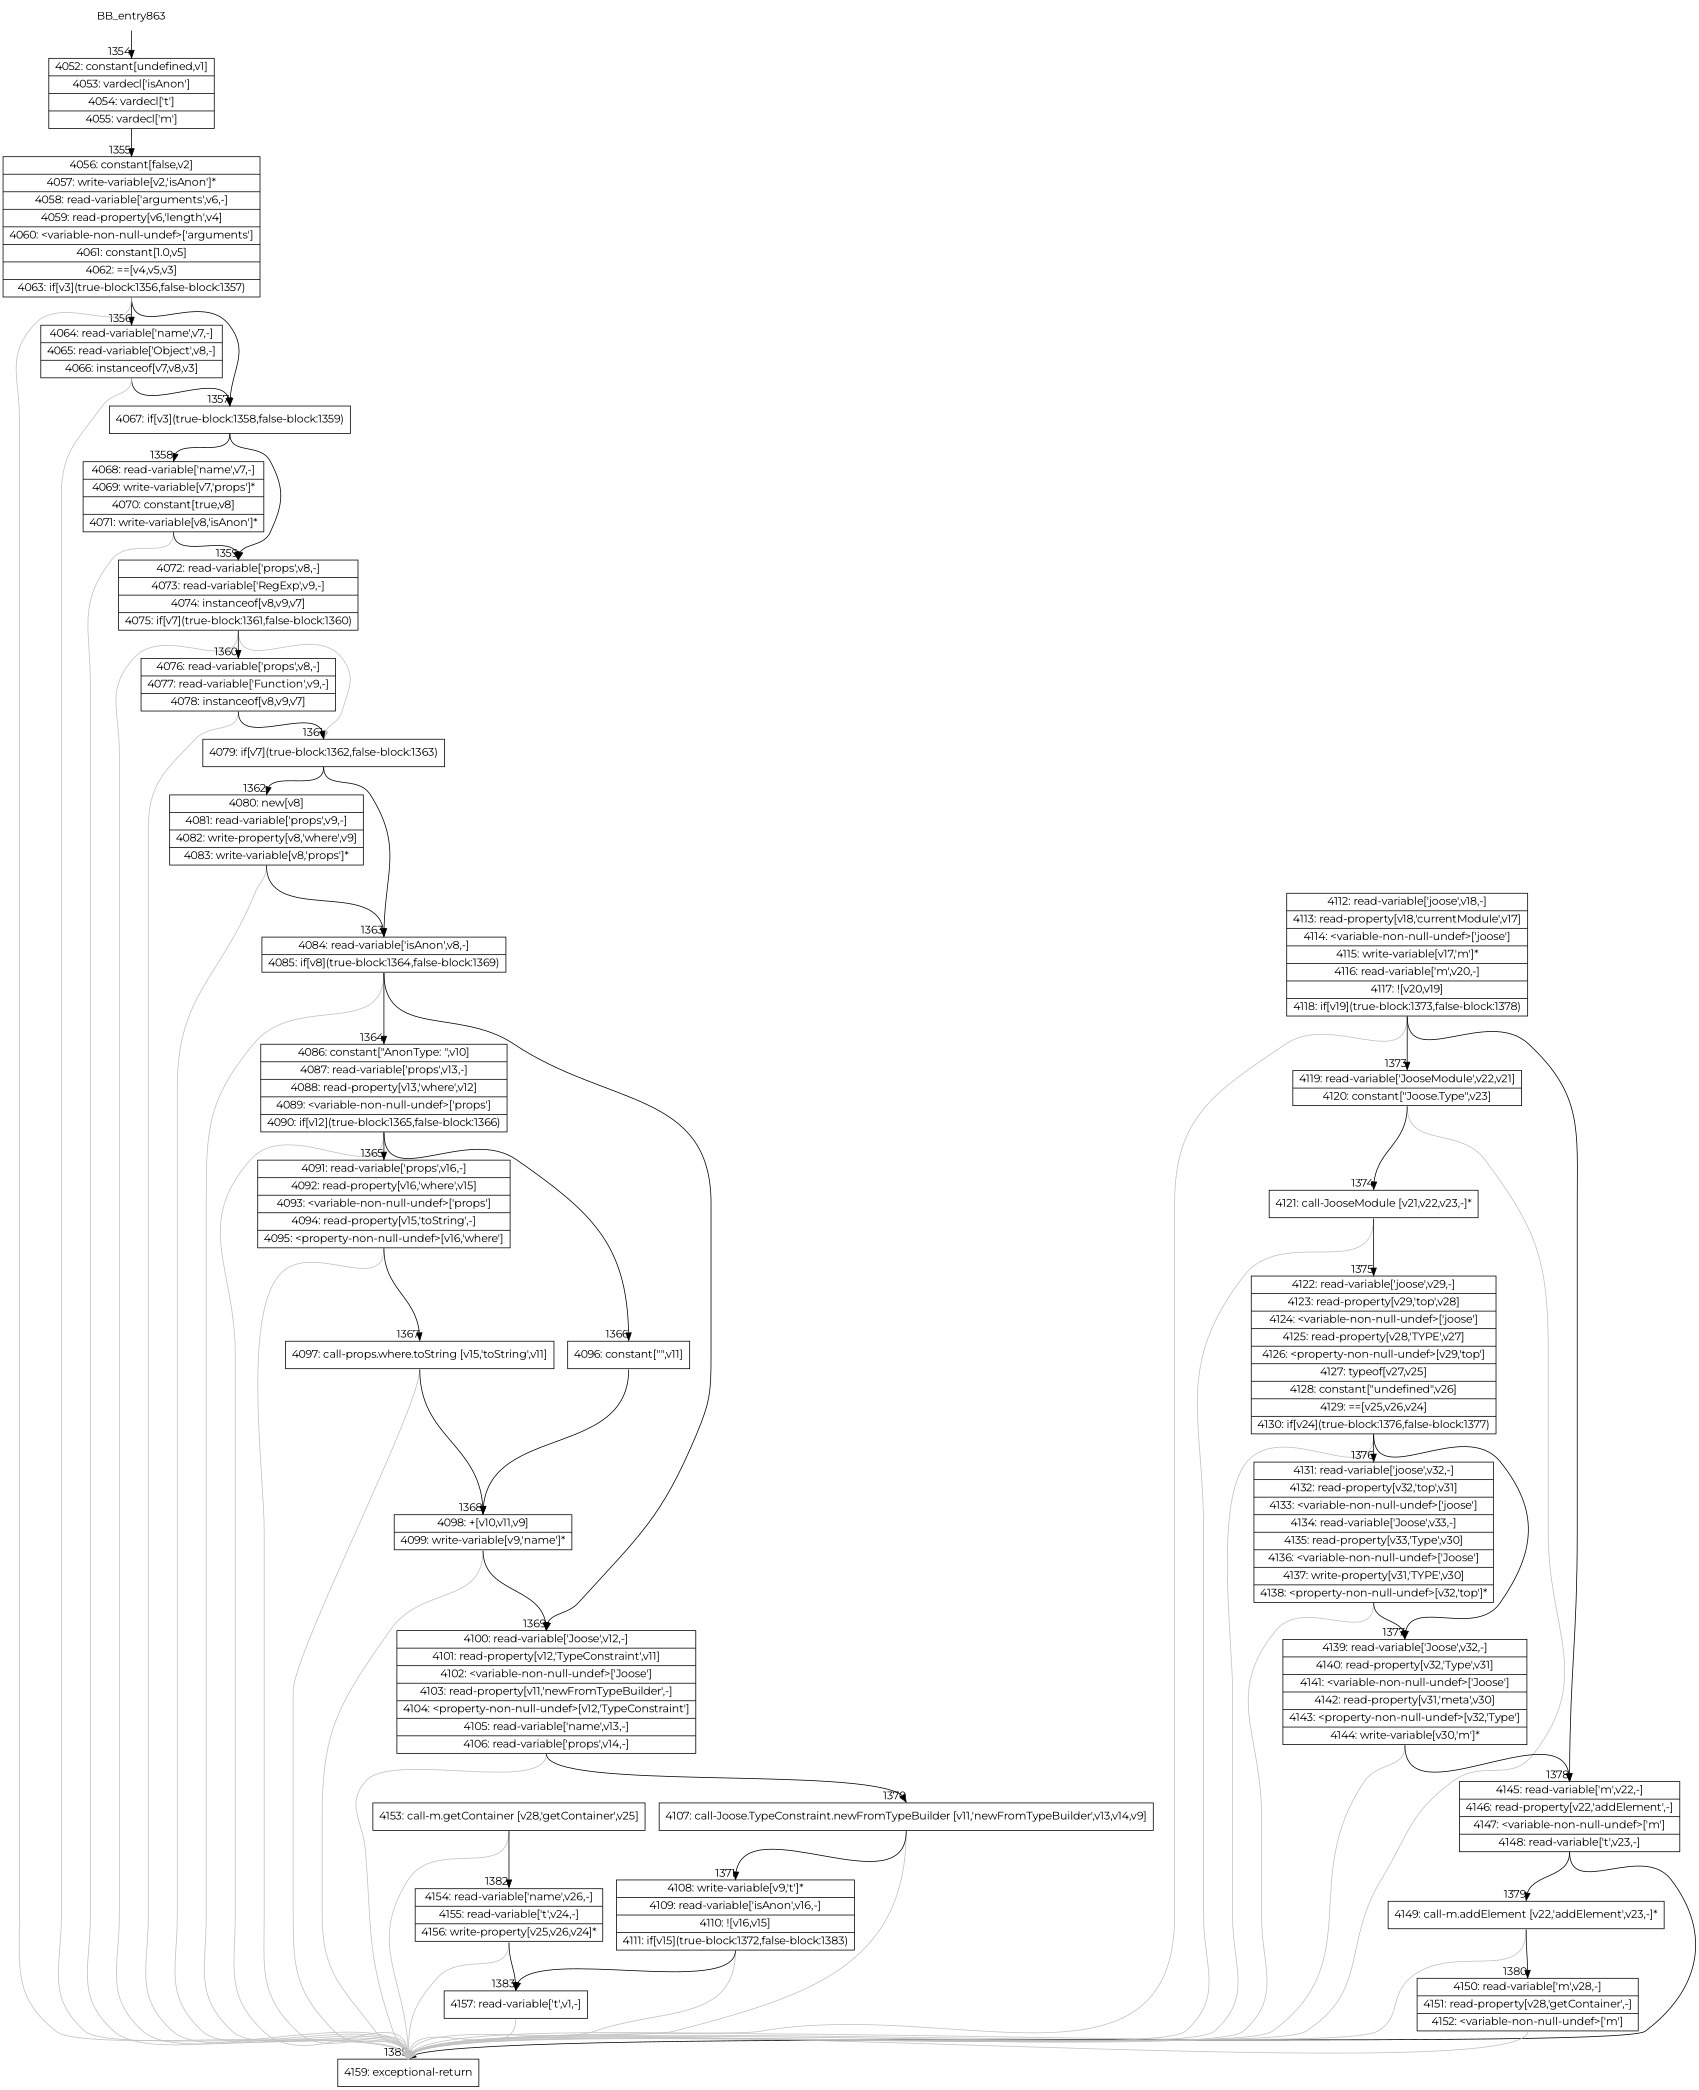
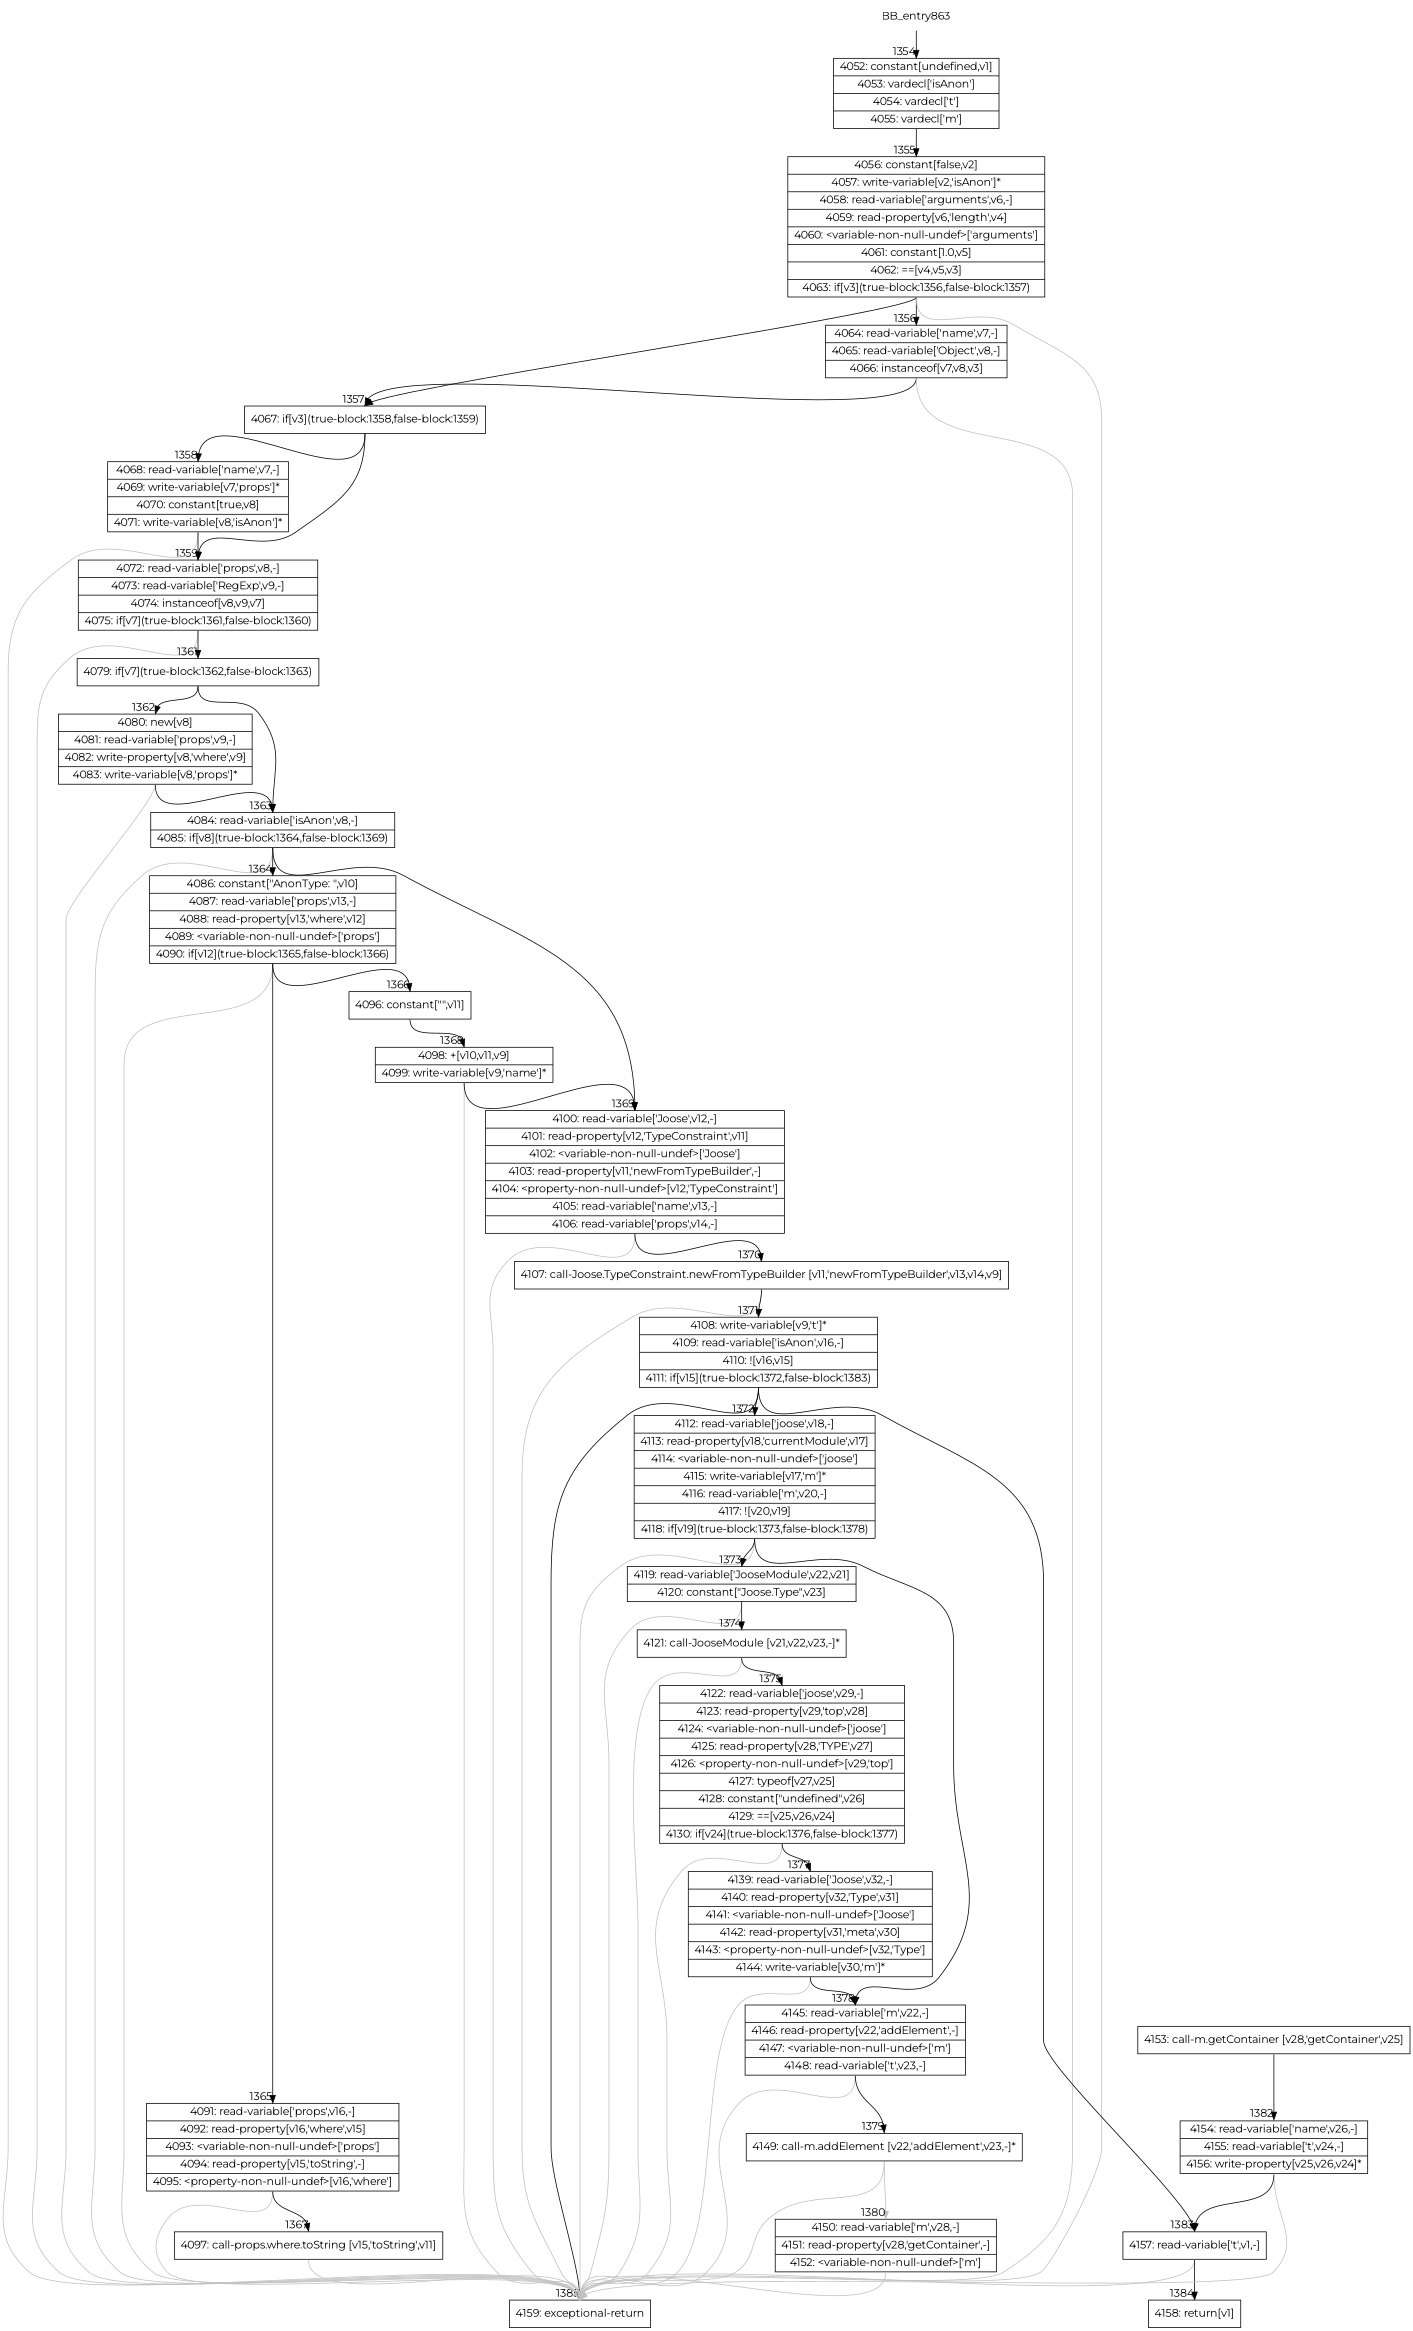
(327, 647) -> (198, 640)
(238, 685) -> none
none -> (757, 1398)
(449, 1439) -> none
(1374, 1532) -> none
(396, 1904) -> none
(1527, 1950) -> (885, 2186)
(607, 2028) -> (551, 1767)
(1366, 2040) -> (724, 2190)
none -> (1195, 2314)
